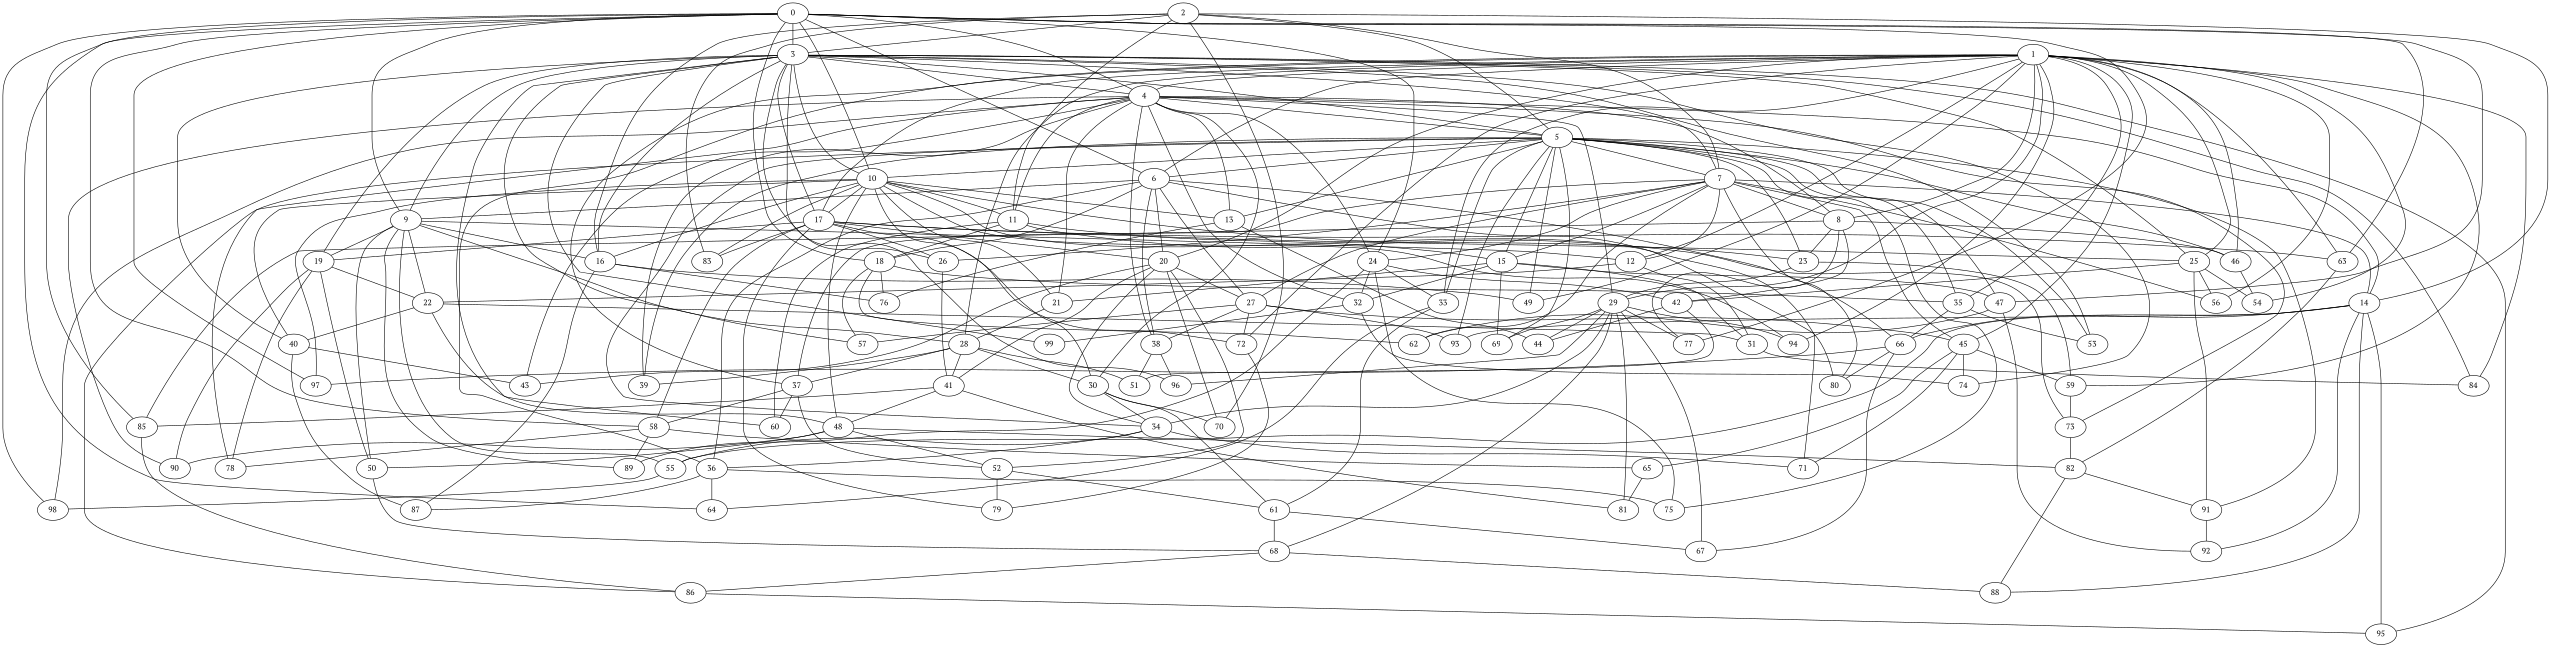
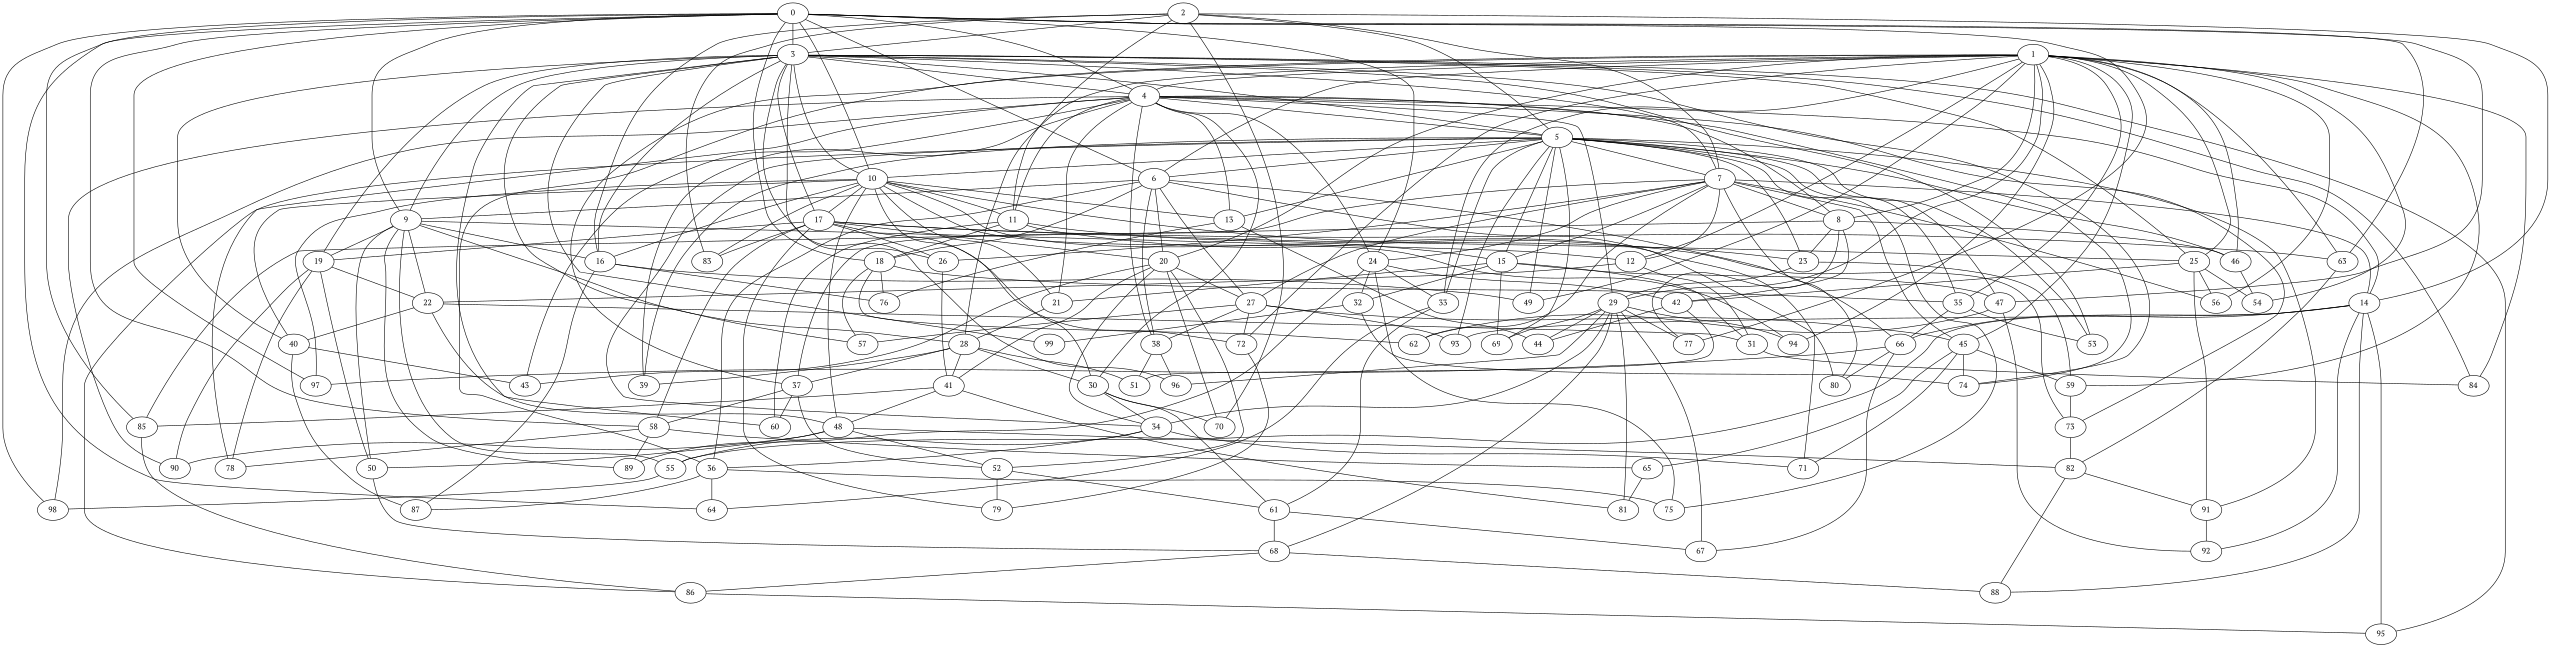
(1151, 75) -> none
(1197, 212) -> (1770, 139)
